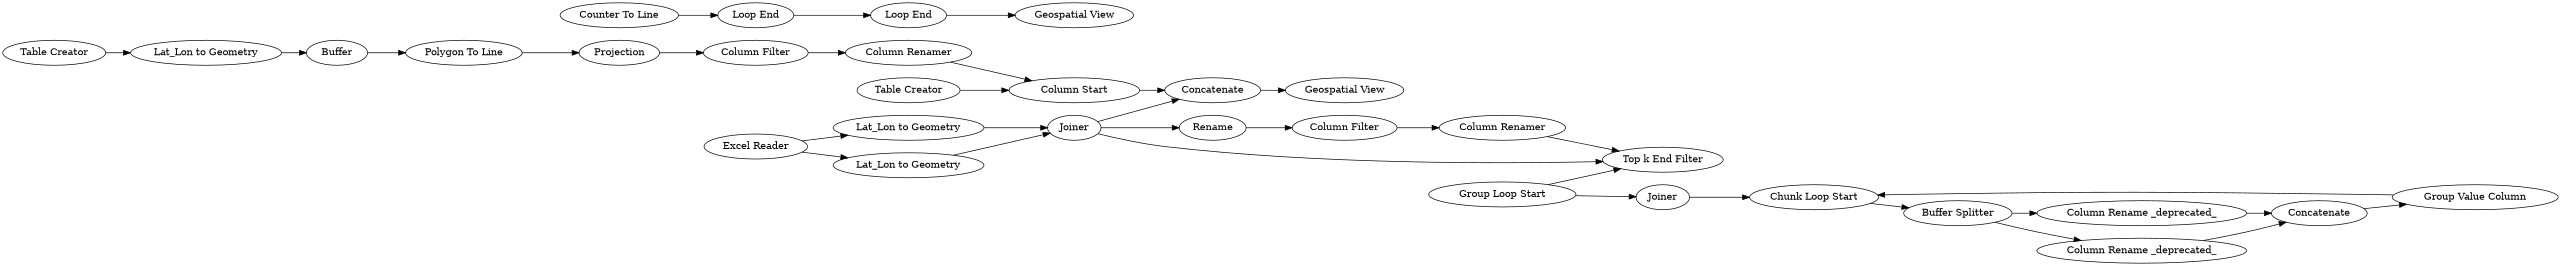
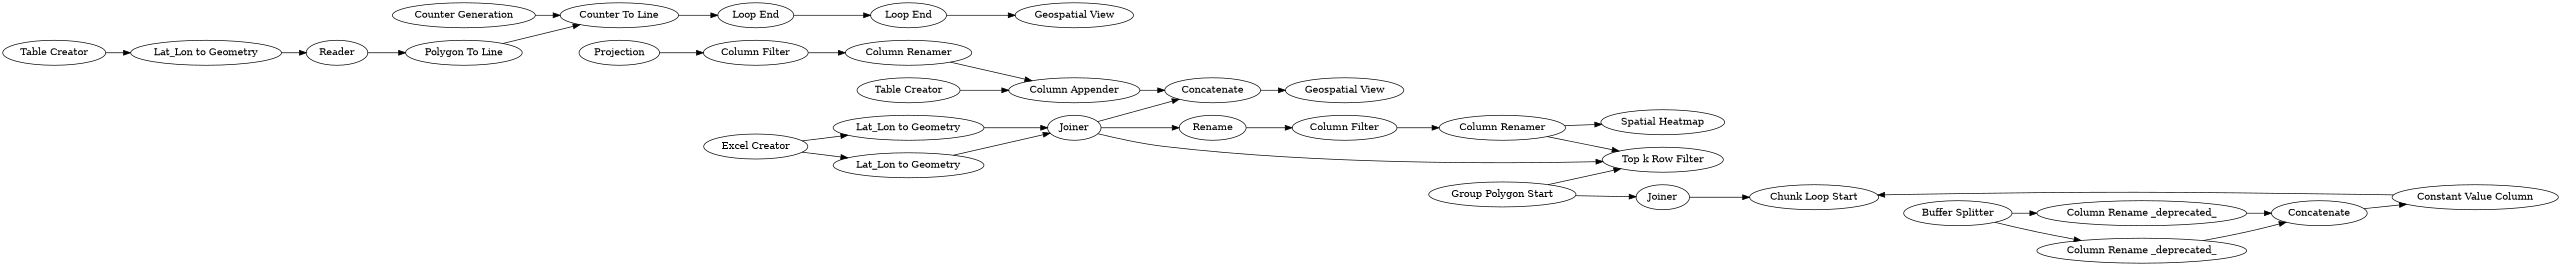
none -> (464, 15)
(337, 53) -> (337, 53)
(547, 53) -> (538, 35)
(1074, 90) -> (1074, 90)
none -> (1663, 122)
(756, 147) -> (756, 147)
(1663, 160) -> (1663, 160)
(1502, 194) -> (1502, 194)
(2475, 197) -> (2475, 197)
(1886, 205) -> none
